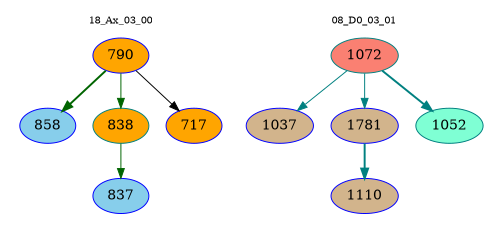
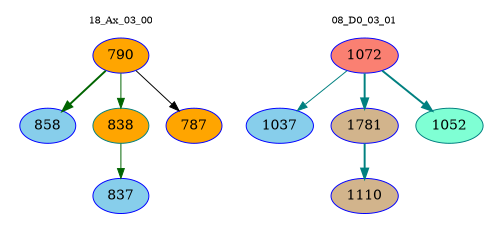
(365, 56) -> (365, 56)
(365, 86) -> (365, 86)
(194, 126) -> (194, 126)
(280, 126) -> (280, 126)
